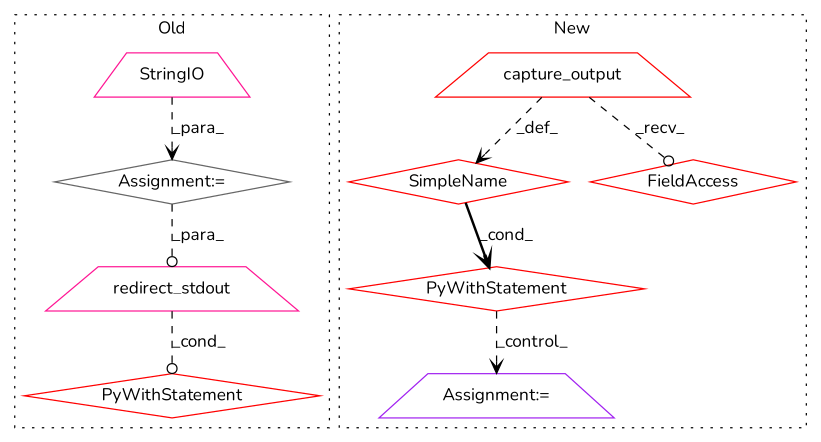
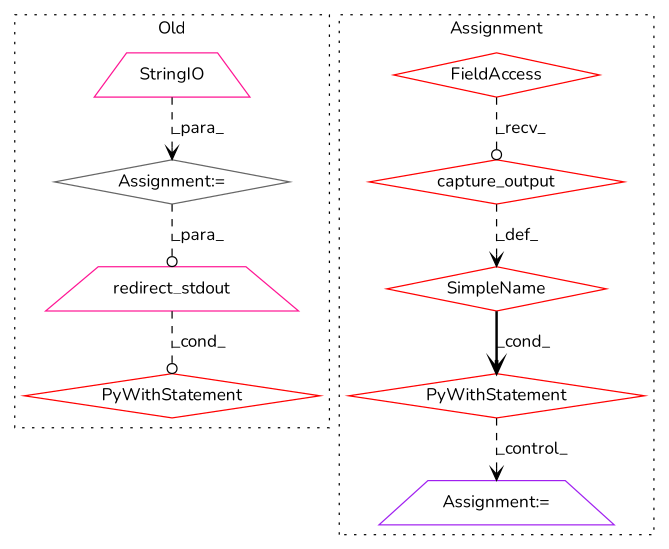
(573, 29) -> (497, 29)
(563, 75) -> (497, 182)
(627, 128) -> (497, 123)
